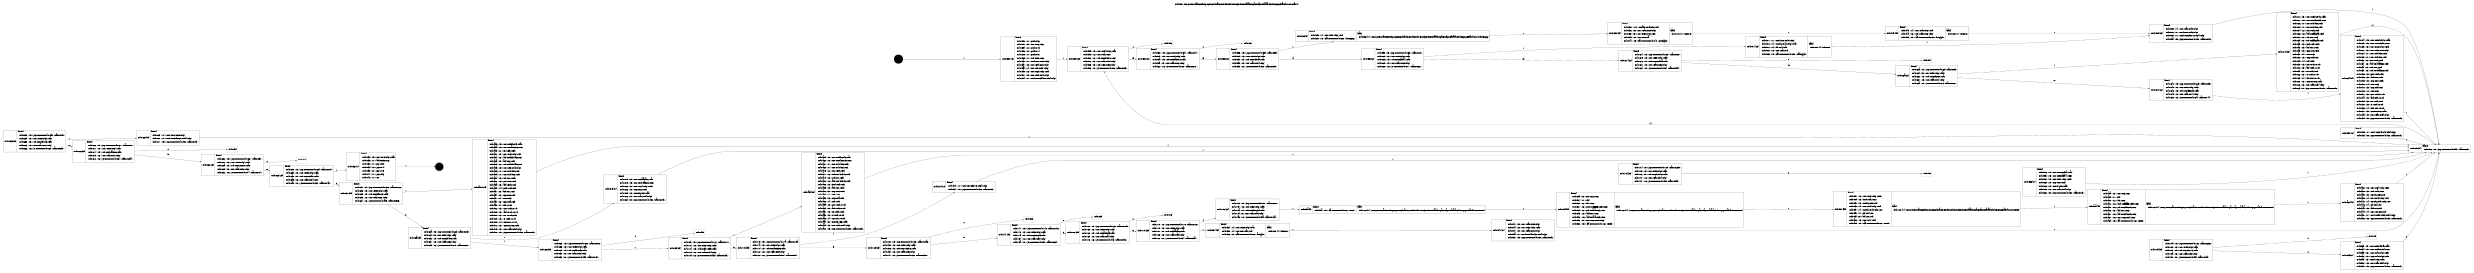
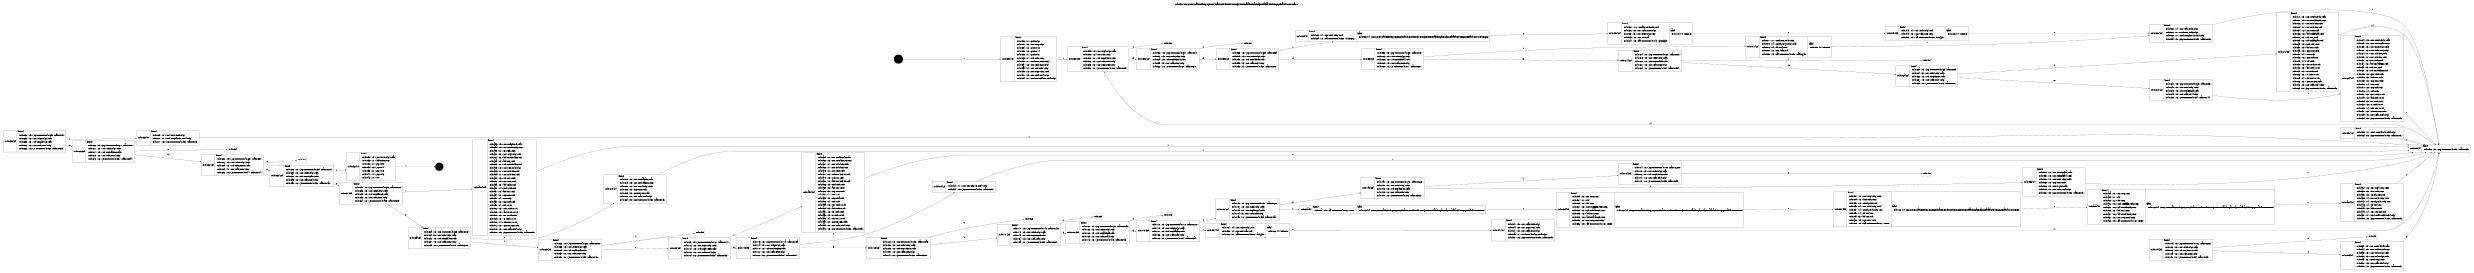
none -> (1393, 188)
